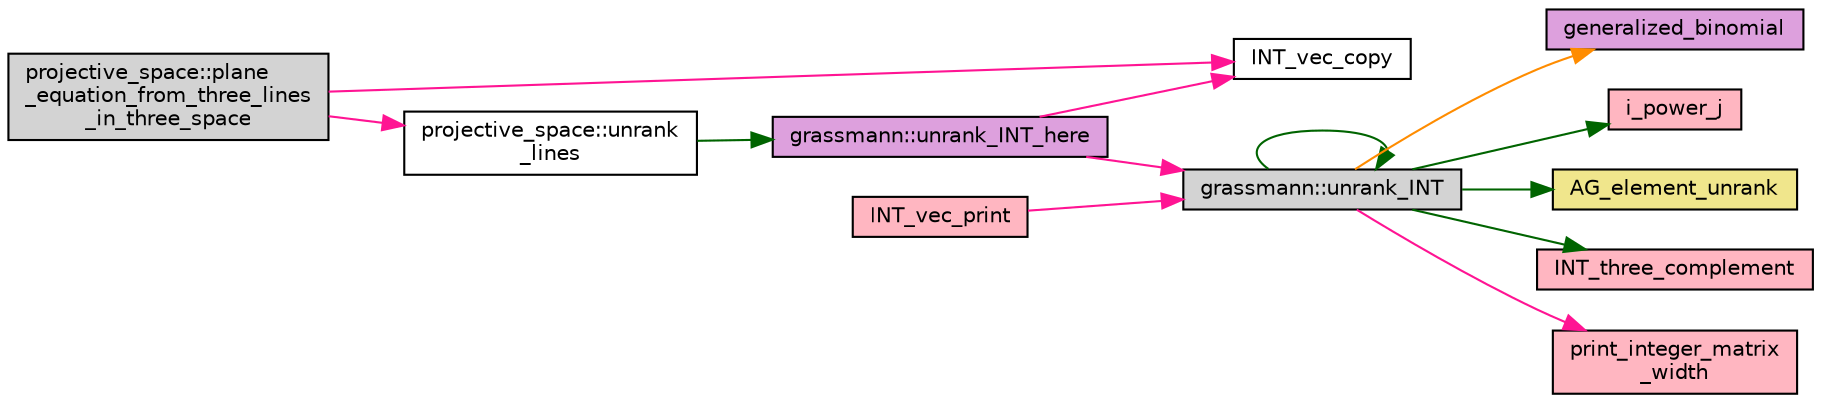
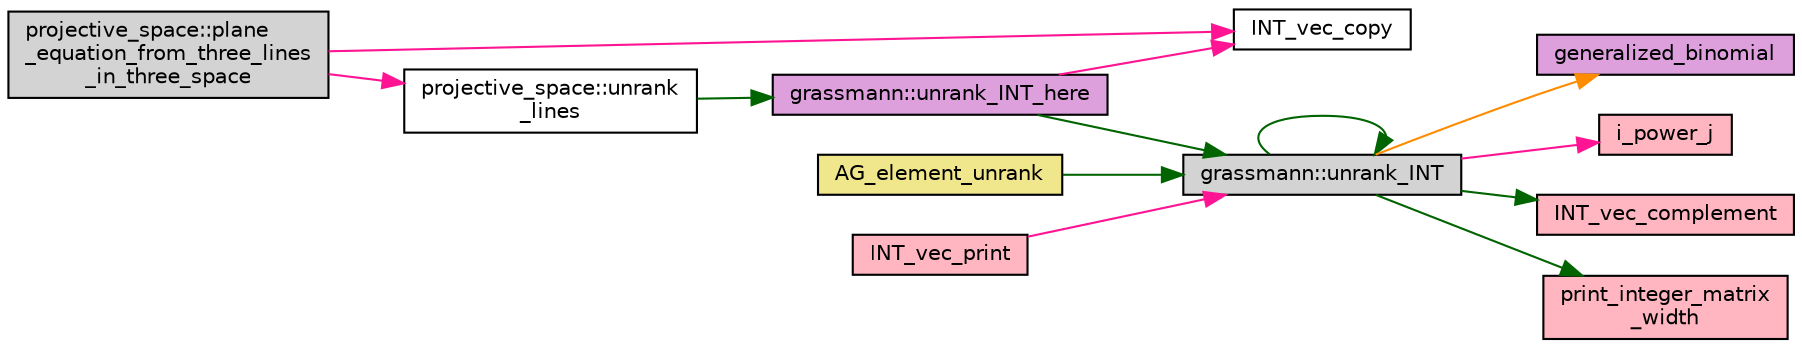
(1500, 149) -> (1519, 152)
(1124, 162) -> (1121, 133)
(1497, 190) -> (1112, 175)
(1459, 269) -> (1469, 231)
(1675, 270) -> (1665, 215)
